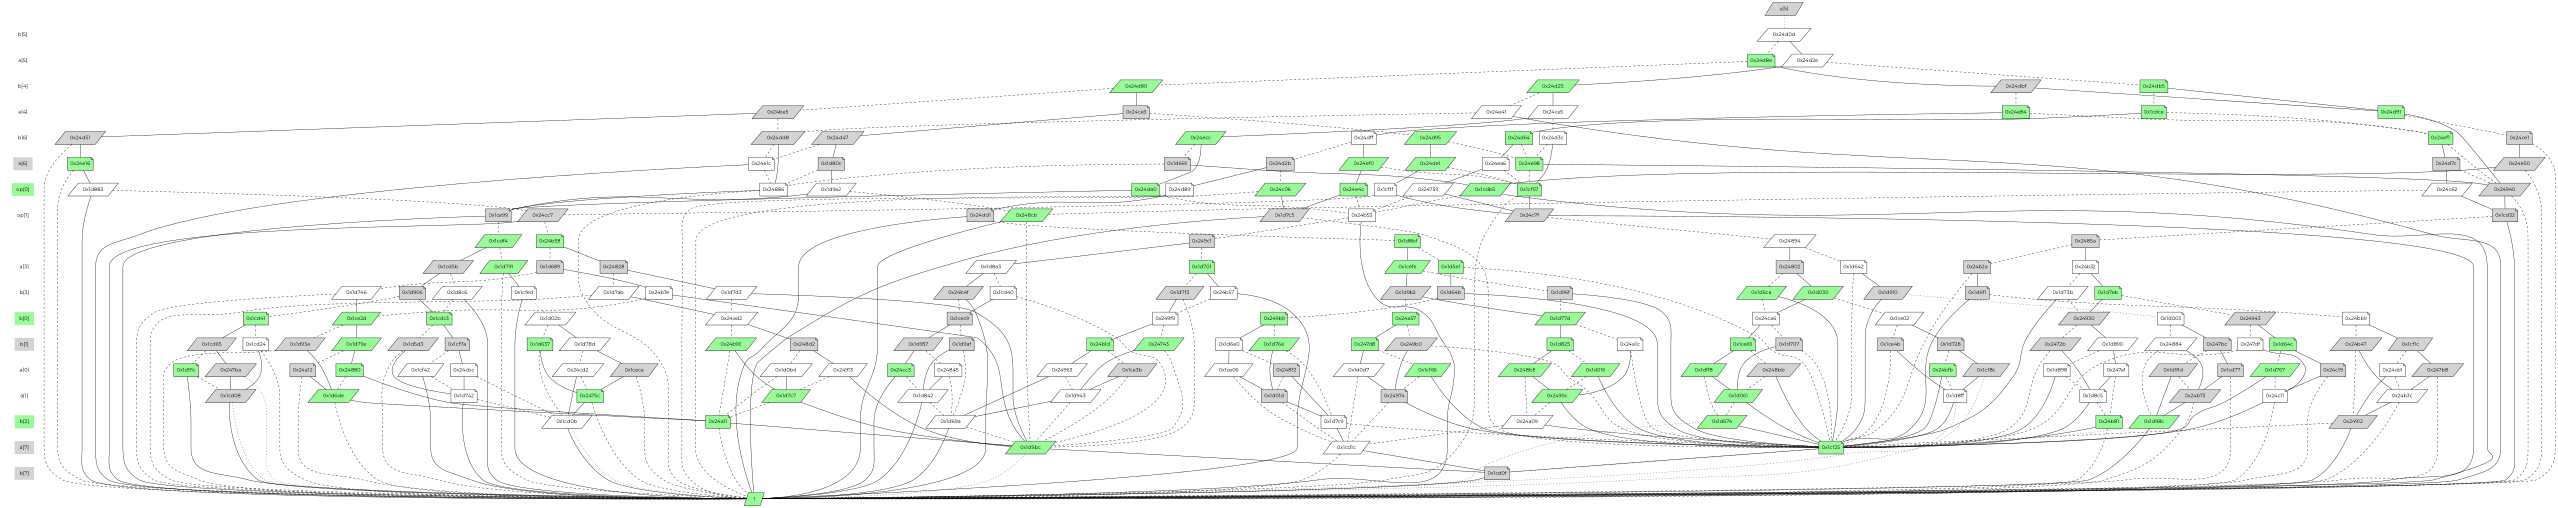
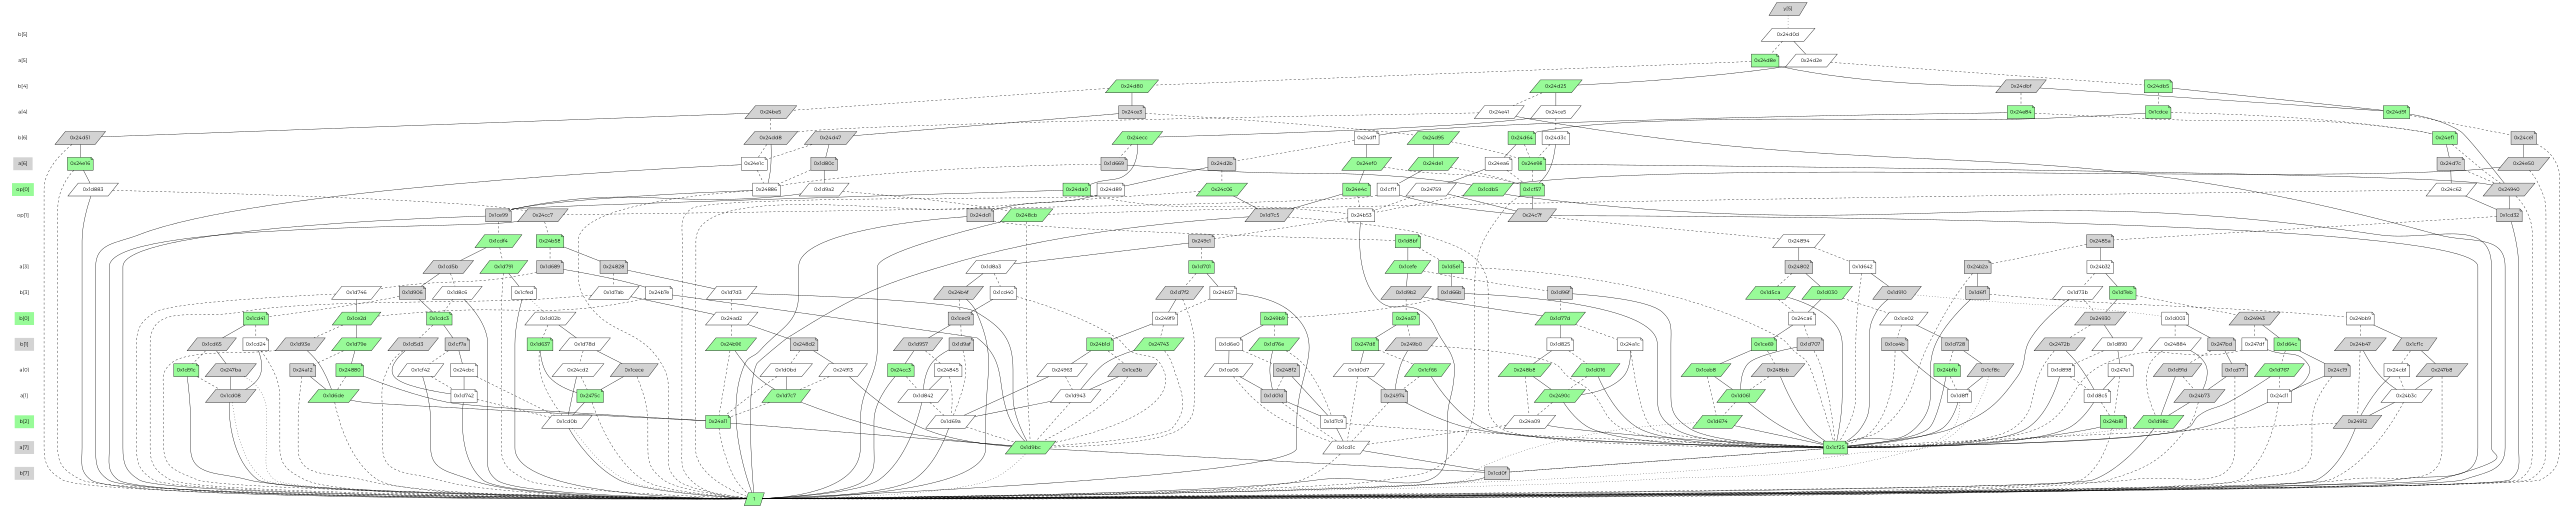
(1451, 293) -> (1451, 293)
(1560, 344) -> (1560, 344)
(1704, 370) -> (1706, 370)
